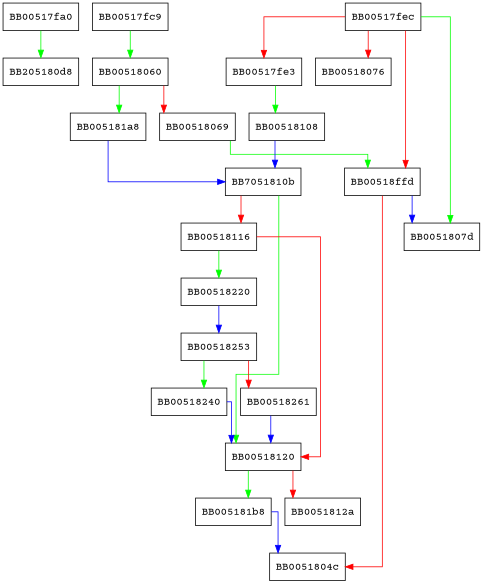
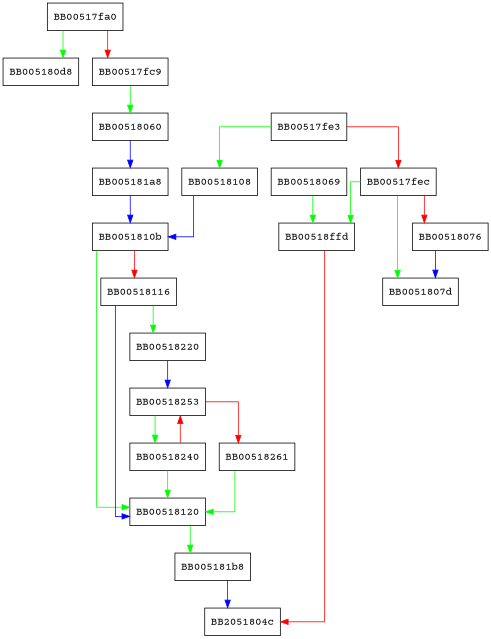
(288, 17) -> (389, 127)
none -> (108, 40)
(41, 72) -> (41, 72)
(119, 95) -> (130, 150)
(164, 95) -> none
(406, 95) -> (351, 194)
(263, 182) -> (130, 237)
(412, 205) -> (435, 260)
(320, 321) -> (115, 414)
(231, 416) -> (168, 480)
(271, 425) -> (235, 502)
none -> (180, 433)
(323, 512) -> none
(307, 567) -> (243, 622)
